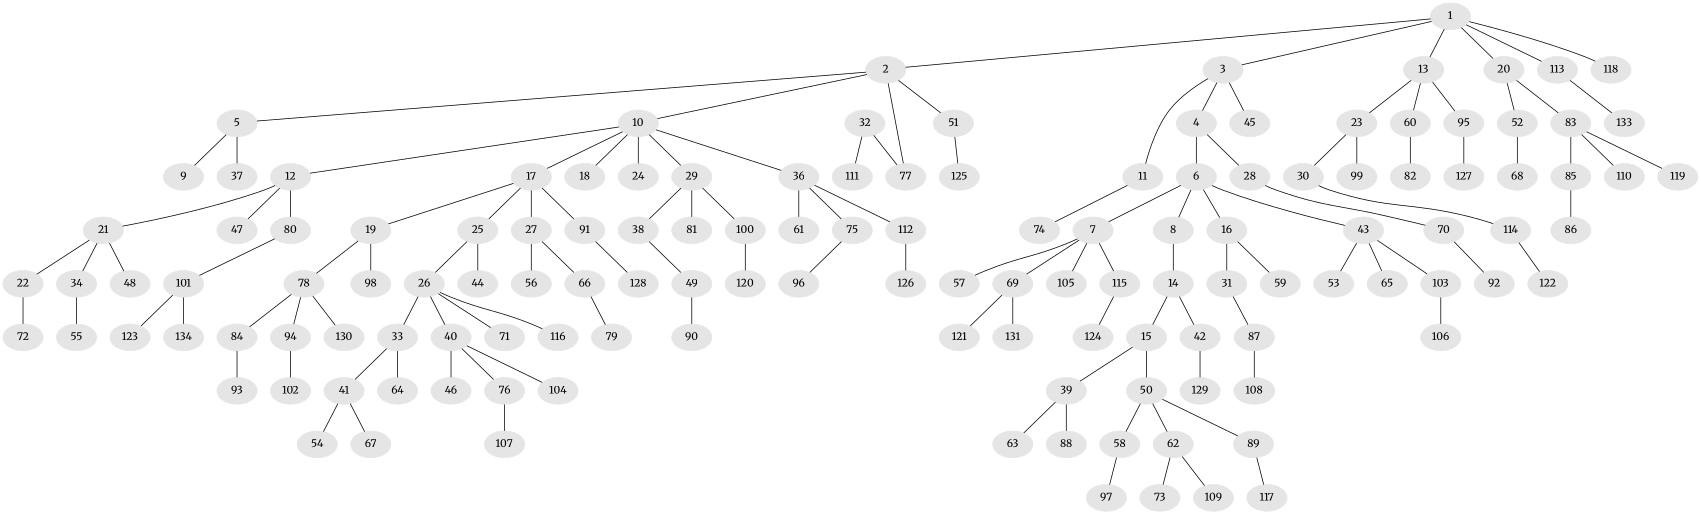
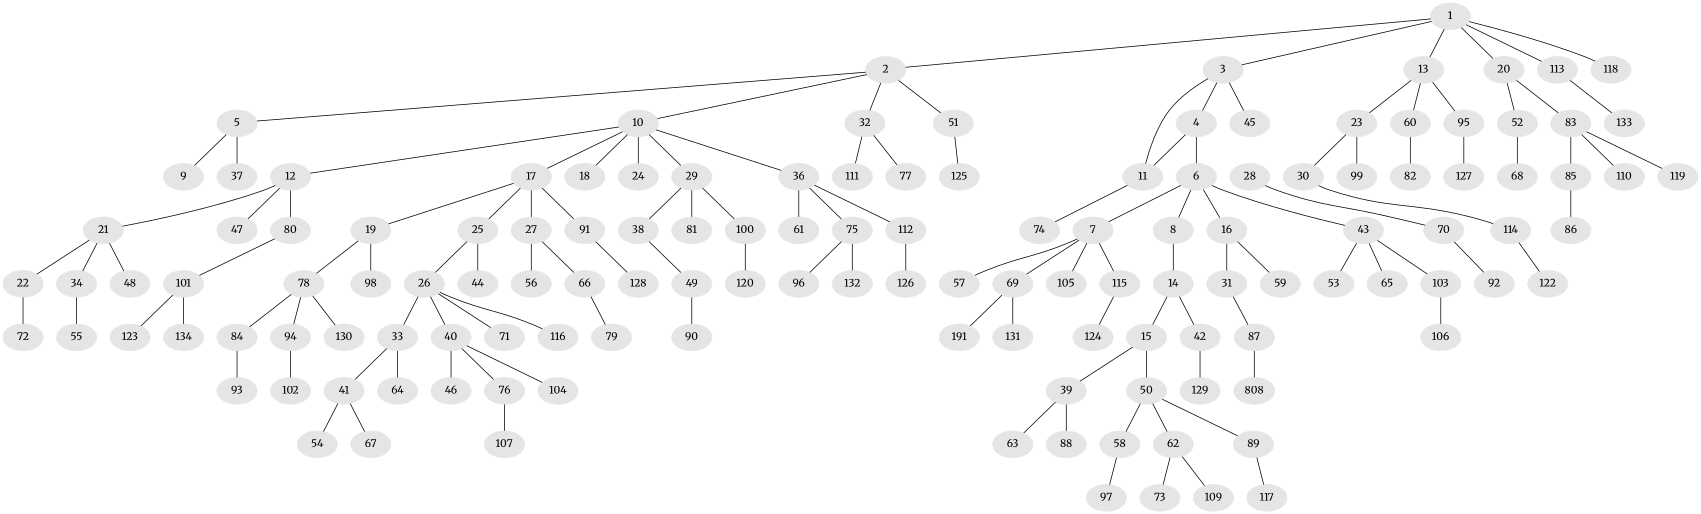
(896, 123) -> (875, 97)
(1223, 150) -> (1170, 150)
none -> (852, 284)
(959, 337) -> (959, 337)
(1254, 391) -> (1254, 391)
